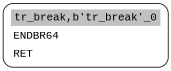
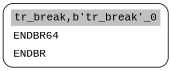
(49, 53) -> (56, 53)
